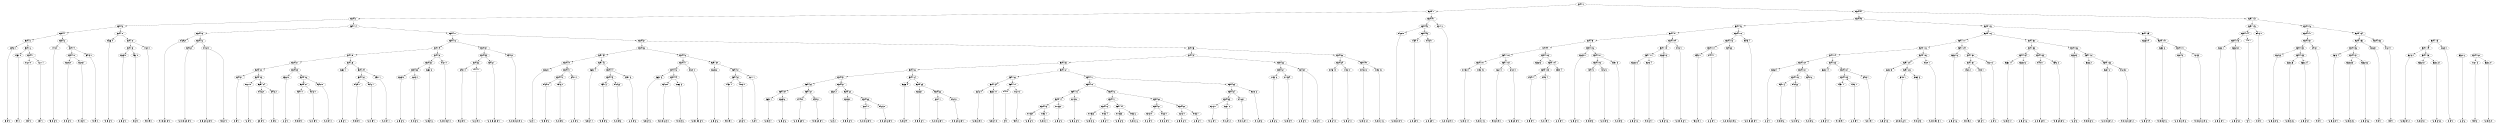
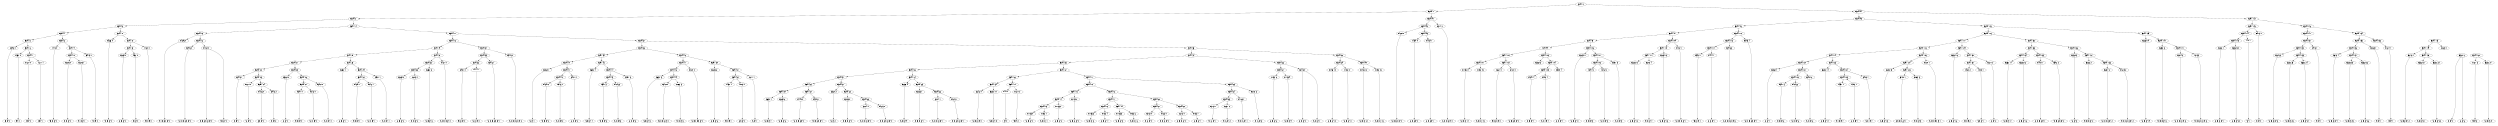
(2448, 84) -> (2455, 87)
